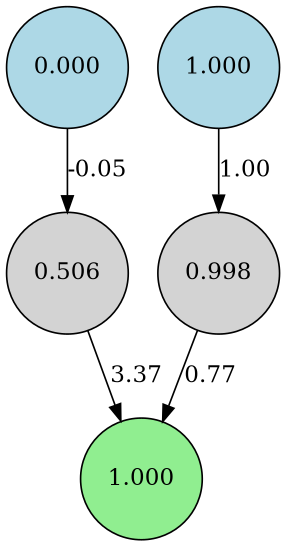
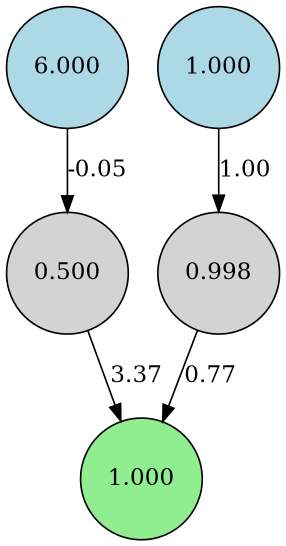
(67, 68) -> (67, 68)
(67, 273) -> (67, 273)
